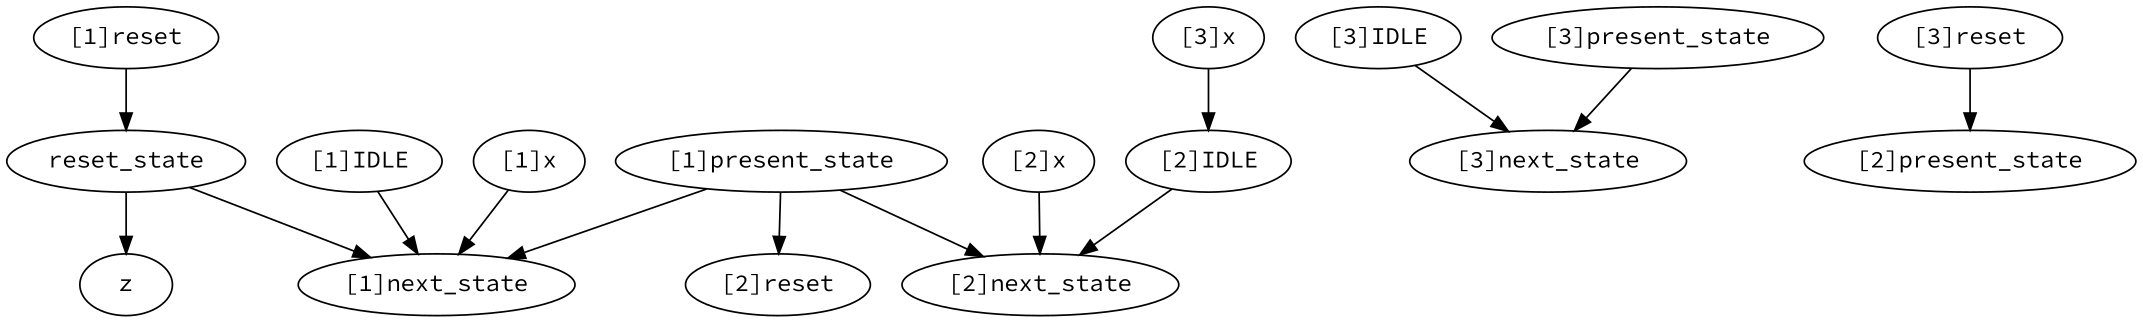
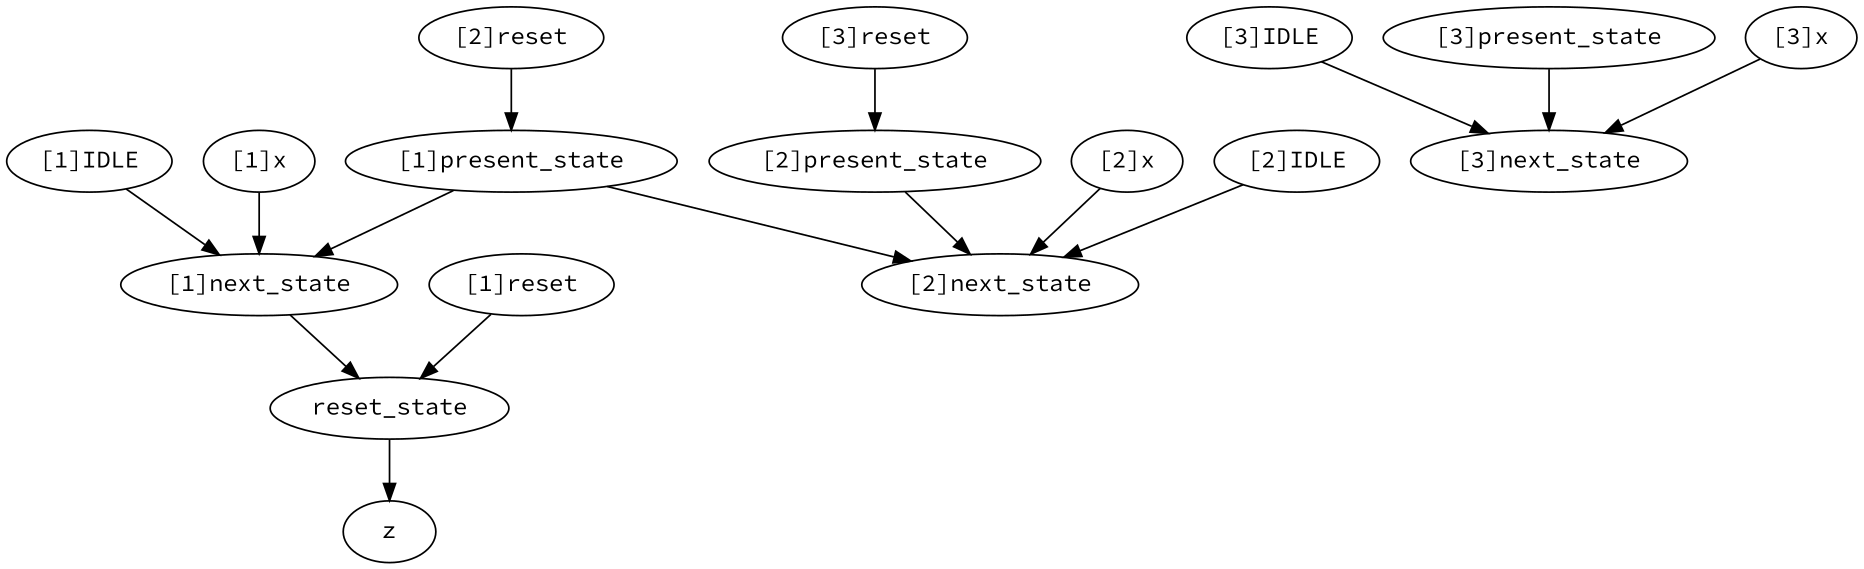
(1208, 91) -> (1691, 92)
(780, 215) -> (511, 91)
none -> (931, 217)
(272, 219) -> (318, 341)
